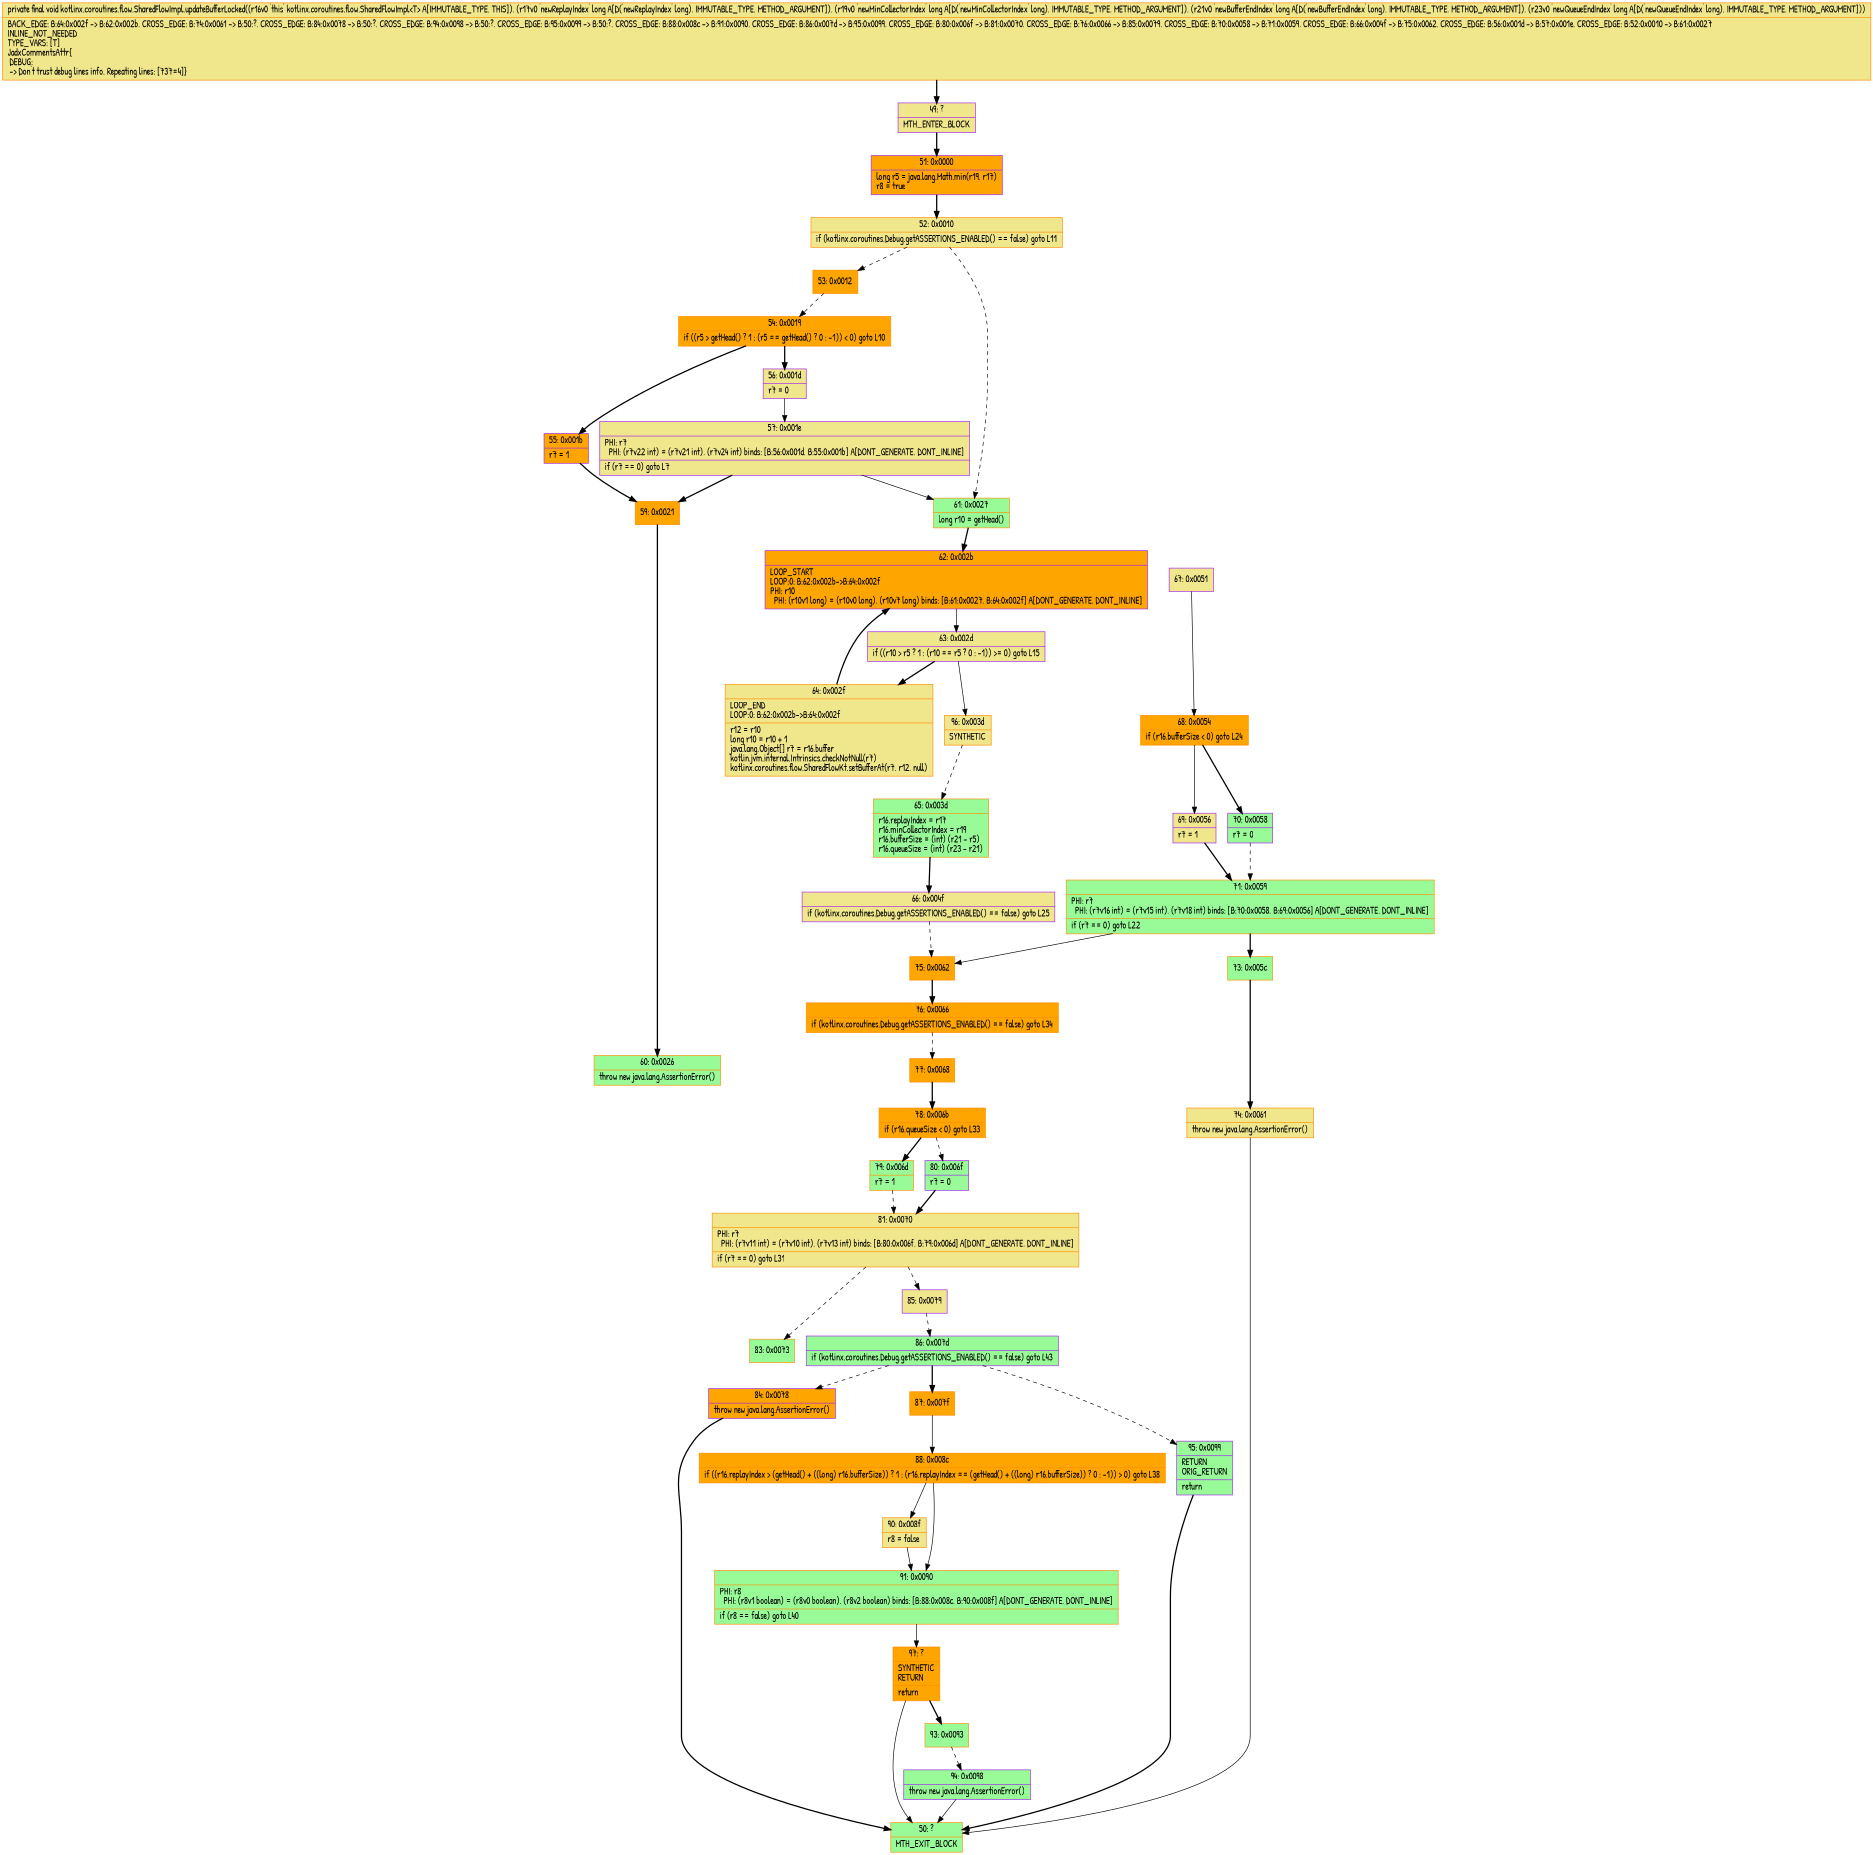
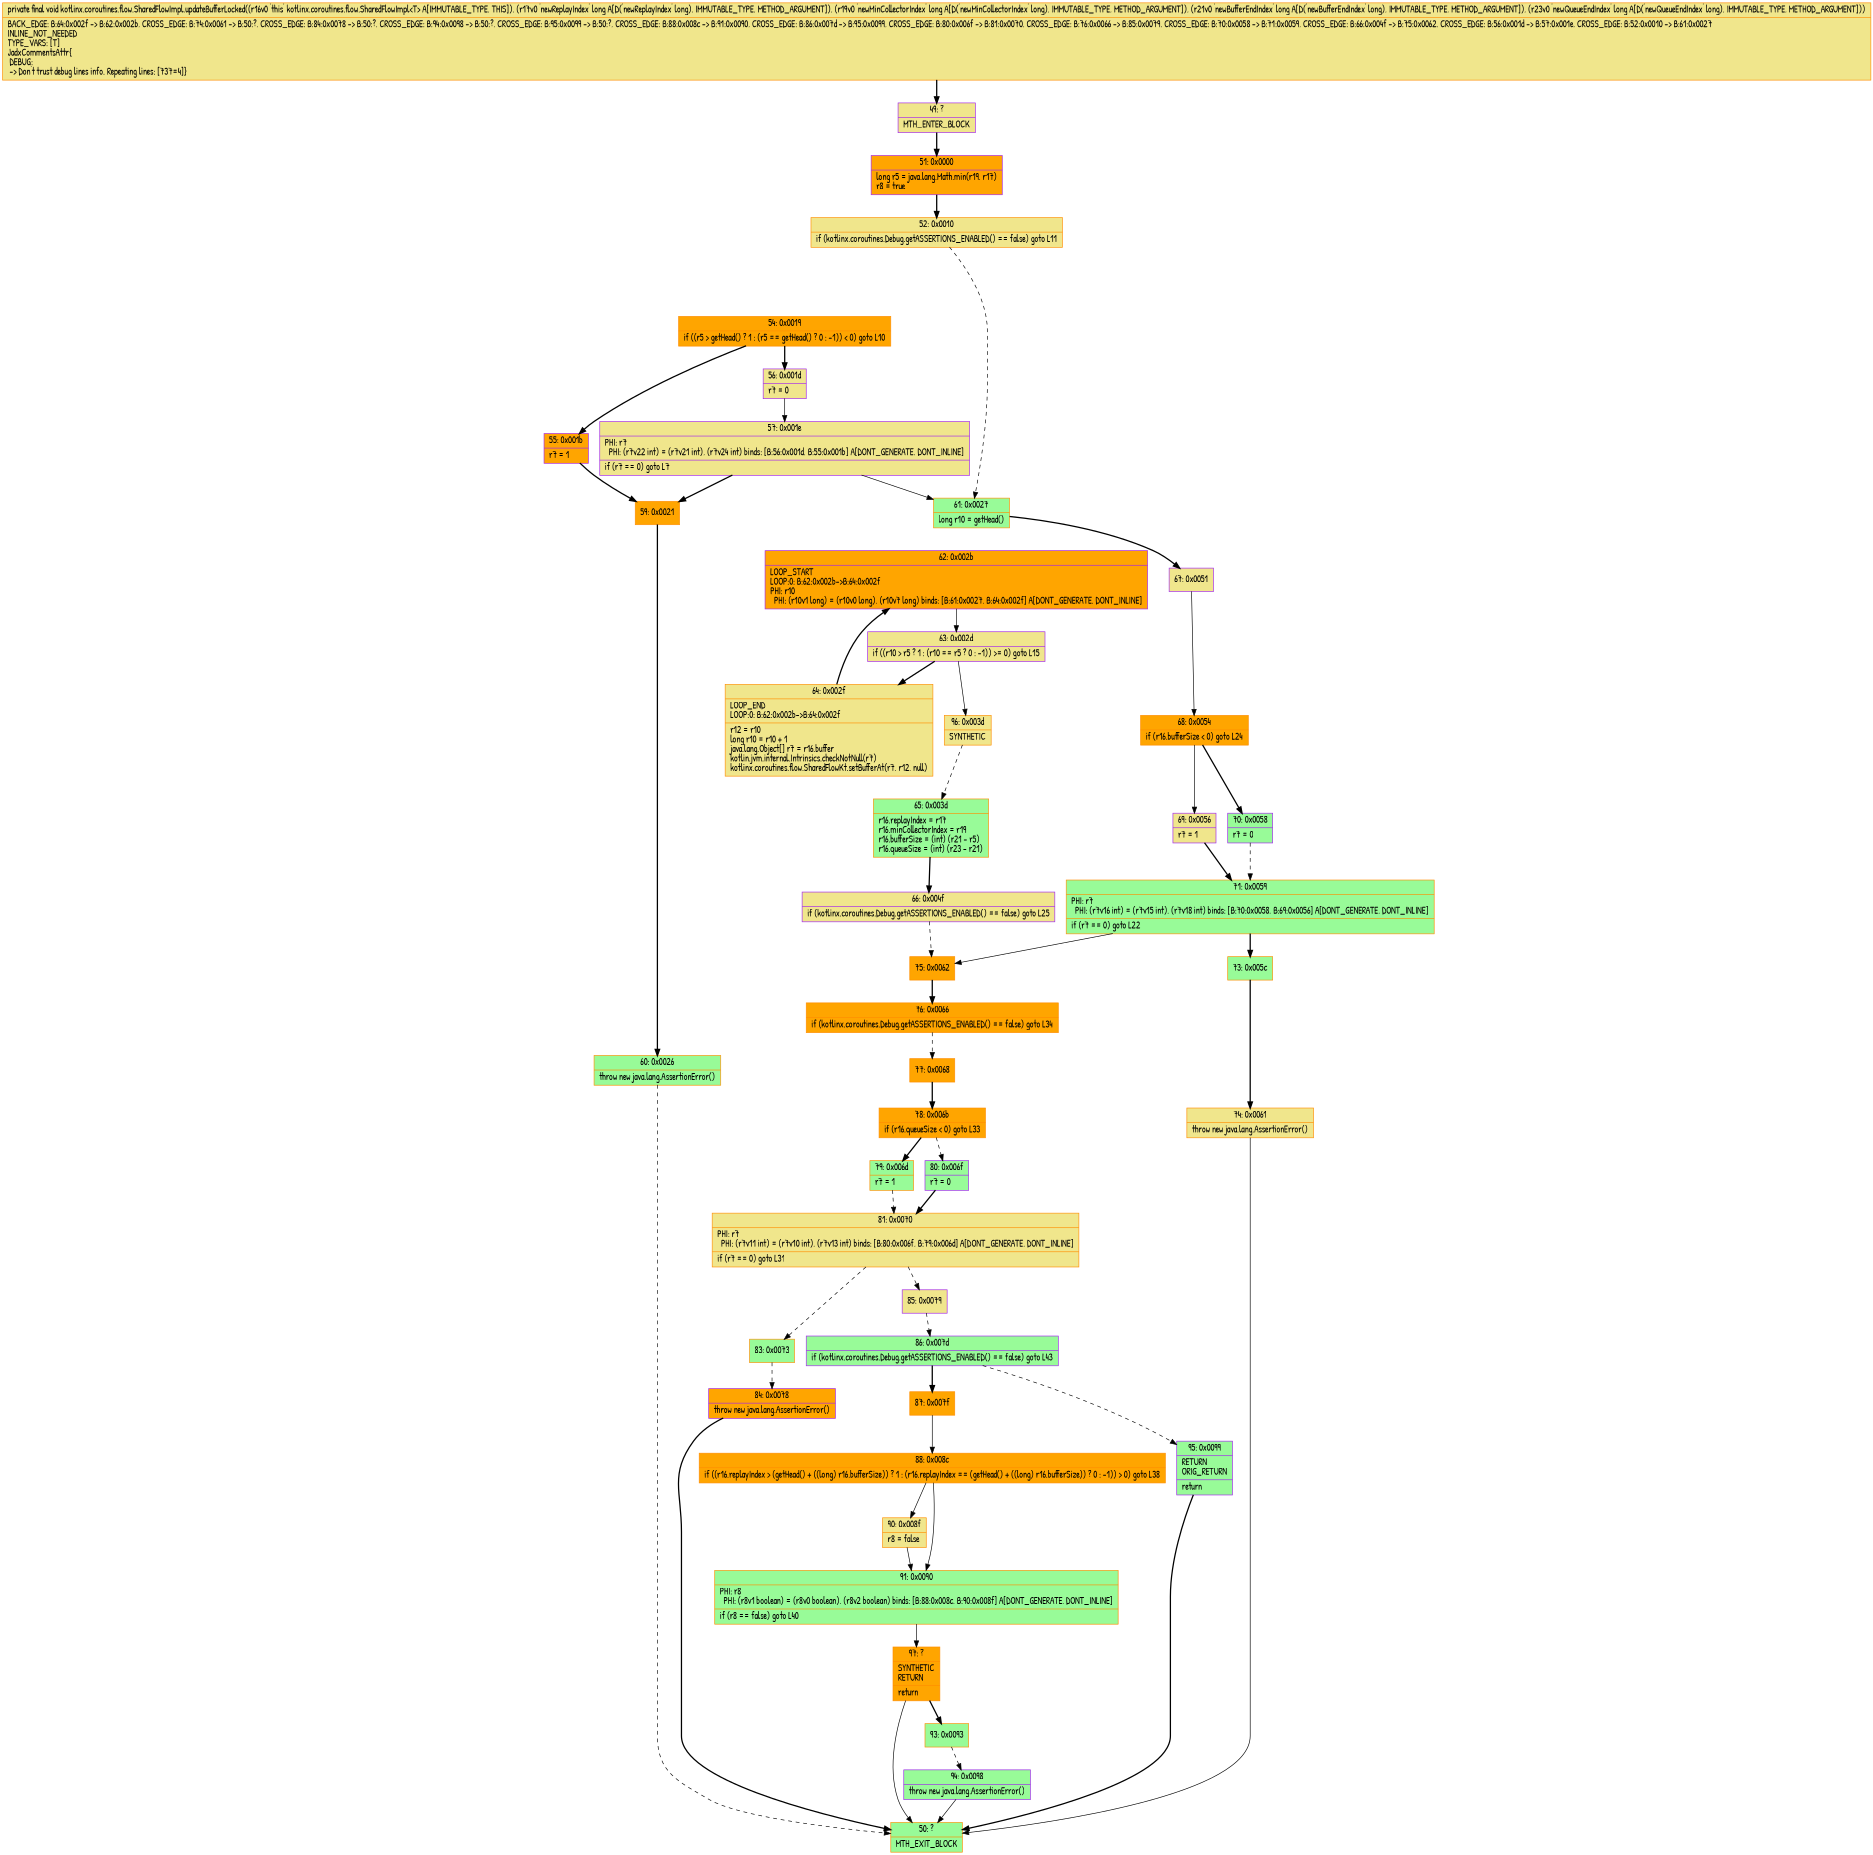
(835, 282) -> none
(966, 536) -> (1095, 531)
(855, 1376) -> (772, 1372)
none -> (657, 1544)
